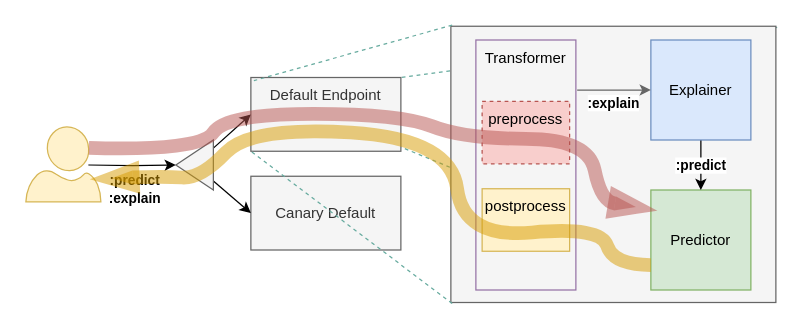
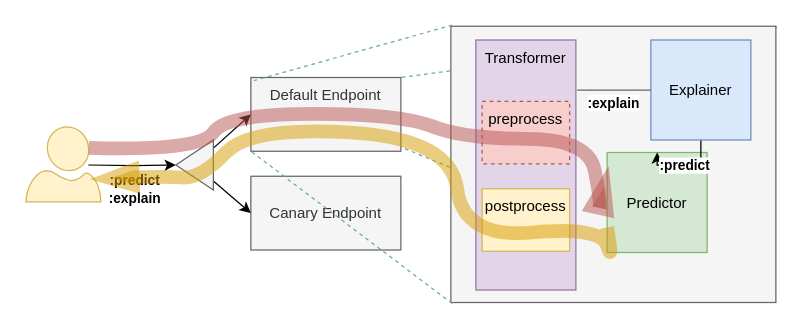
(641, 90) -> (644, 90)
(526, 165) -> (526, 165)
(326, 213) -> (326, 213)
(701, 240) -> (657, 203)
